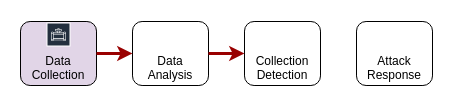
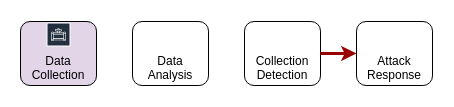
(109, 54) -> none
(221, 54) -> none
none -> (333, 54)
